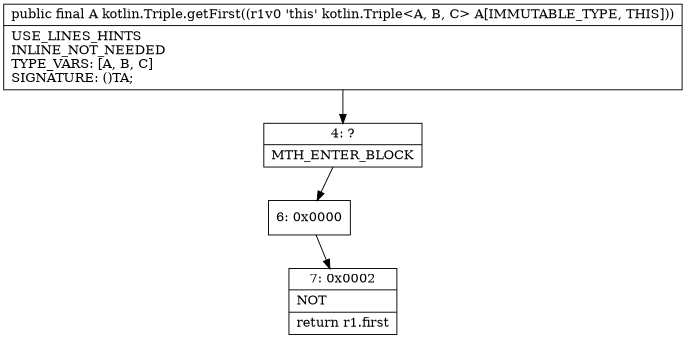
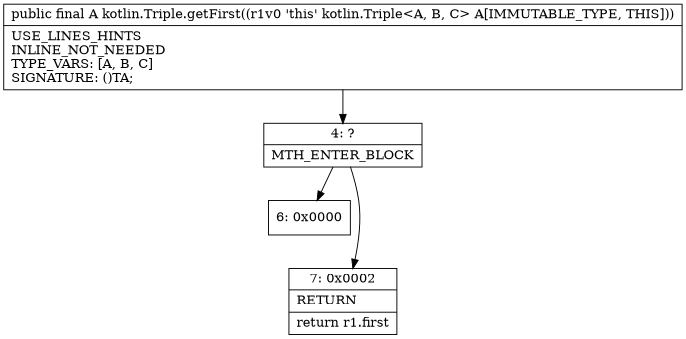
(321, 247) -> (360, 213)
(312, 301) -> (327, 301)
